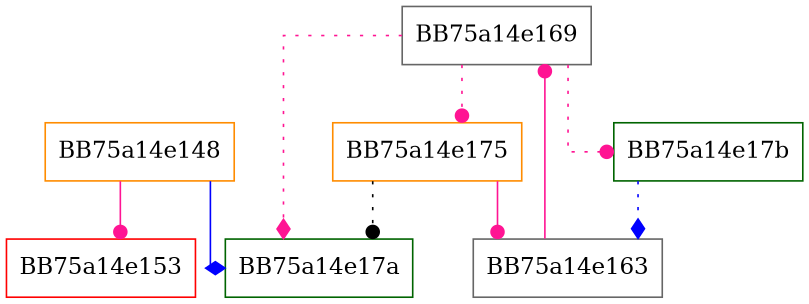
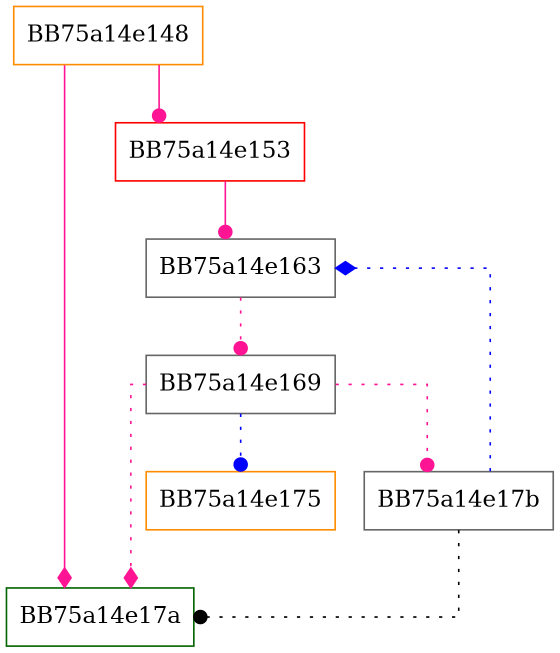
(462, 87) -> (241, 436)
(708, 152) -> (459, 501)
(545, 158) -> (241, 320)
(373, 203) -> (376, 617)
(498, 203) -> (225, 203)
(210, 225) -> (65, 317)
